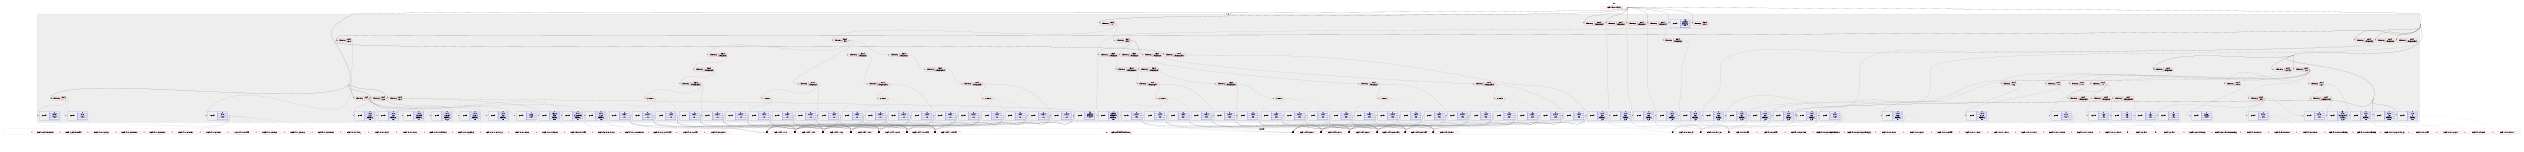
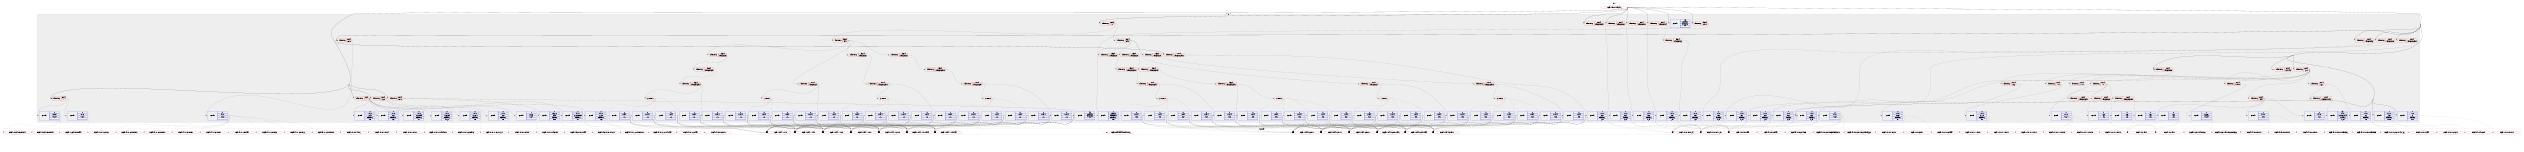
none -> (17, 133)
(242, 133) -> (242, 133)
(1917, 133) -> (1917, 133)
